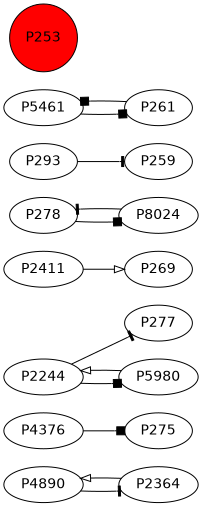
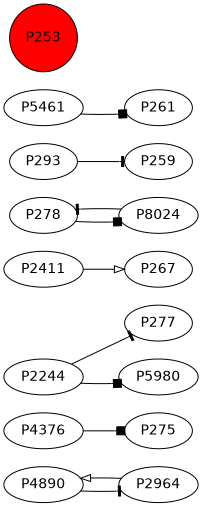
(109, 101) -> none
(158, 269) -> (158, 269)
(106, 370) -> none
(158, 485) -> (158, 485)
